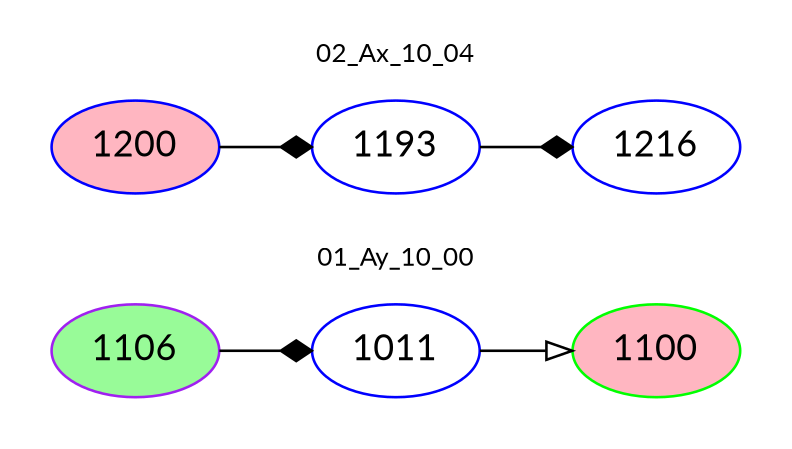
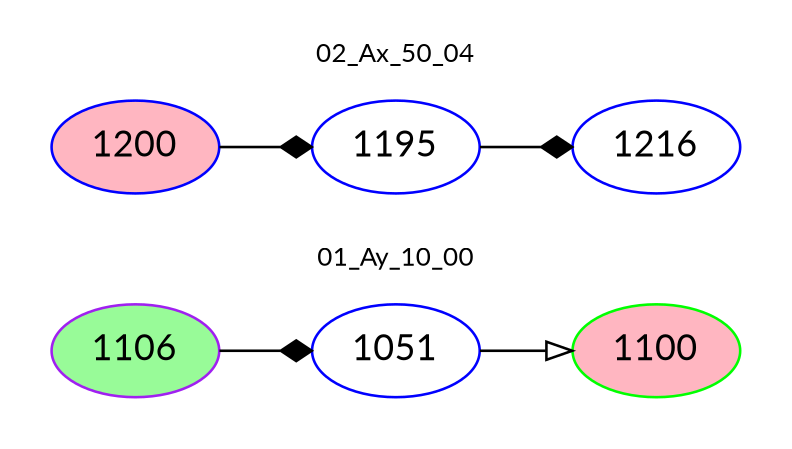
(396, 55) -> (396, 55)
(396, 147) -> (396, 147)
(396, 351) -> (396, 351)
